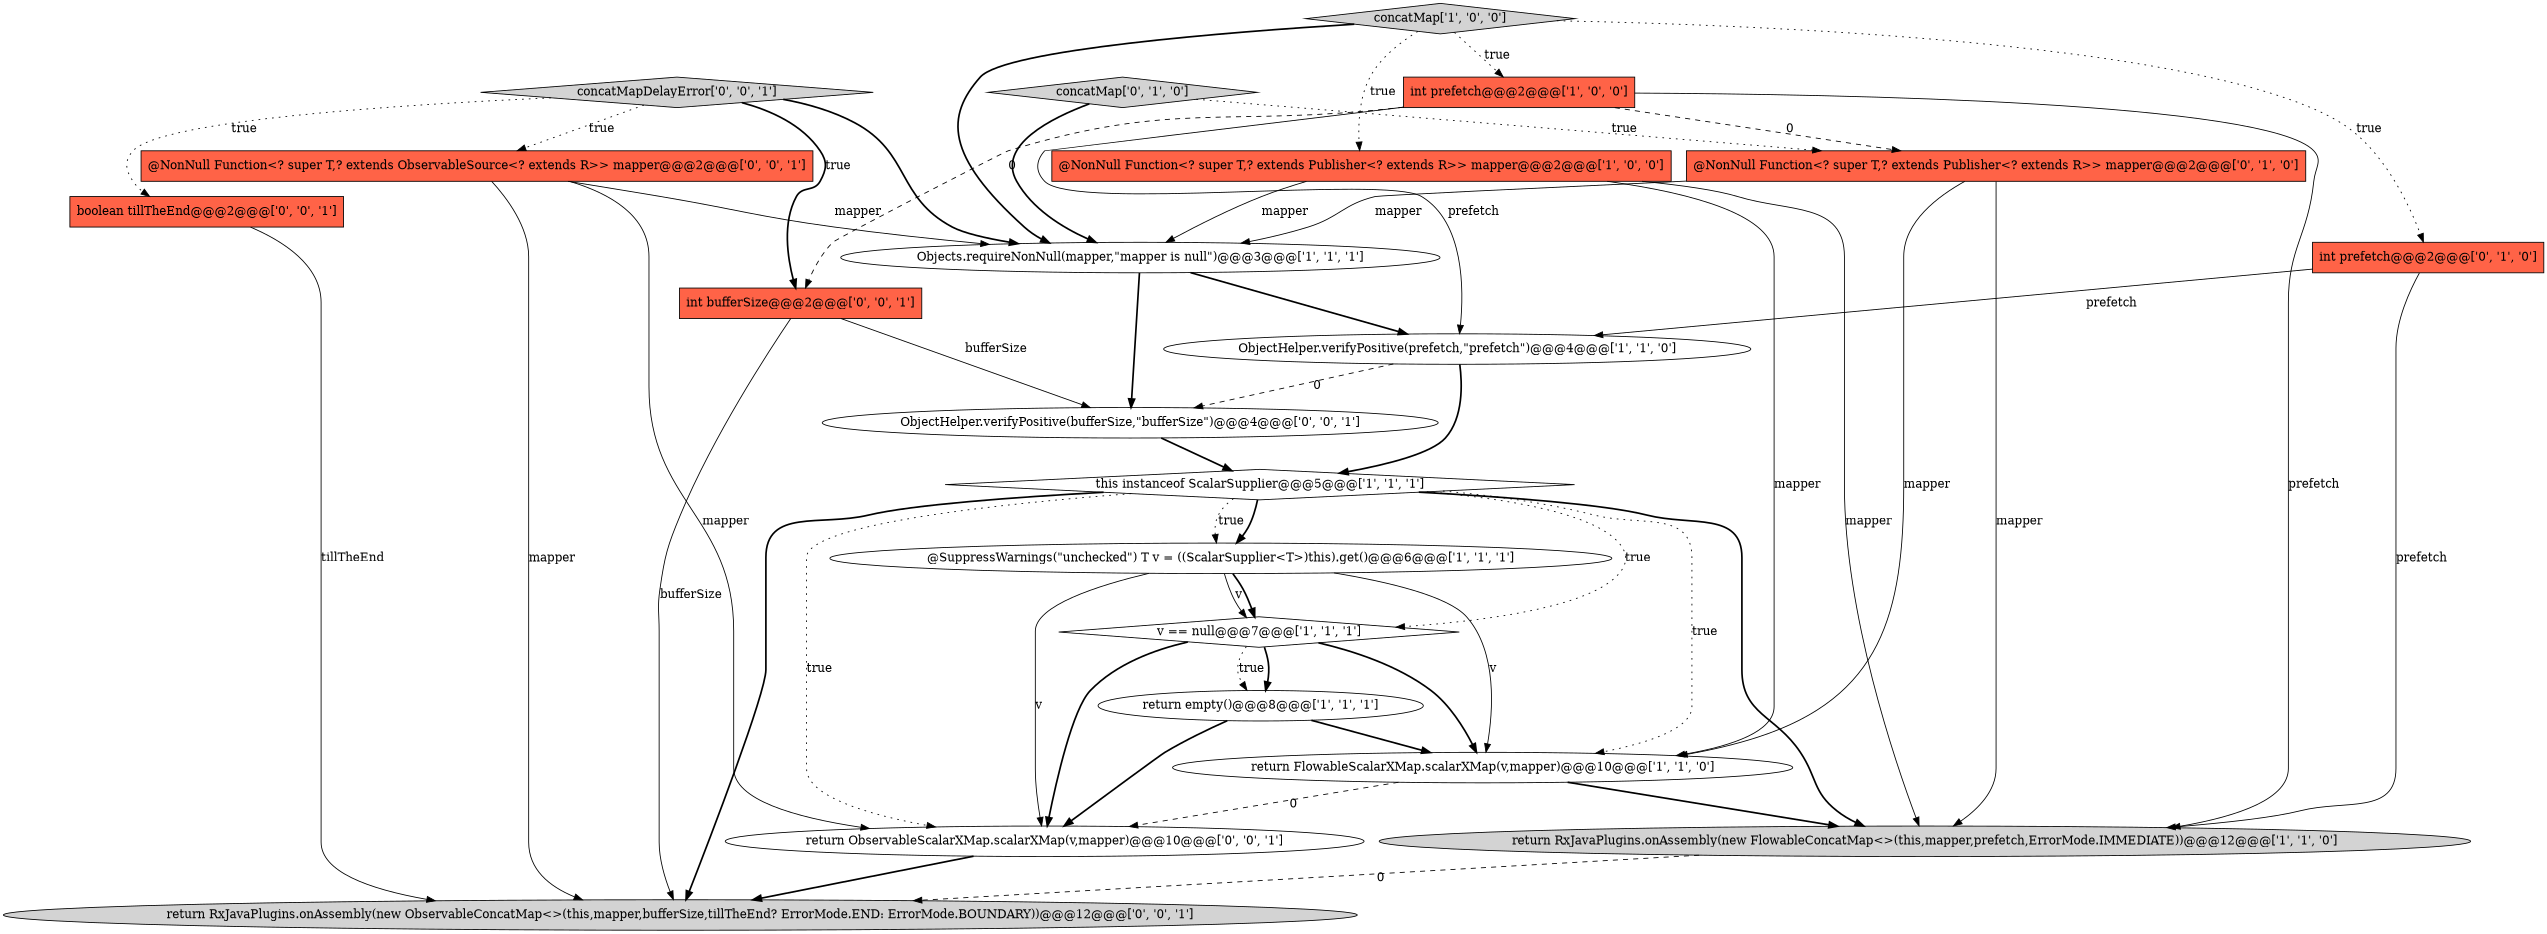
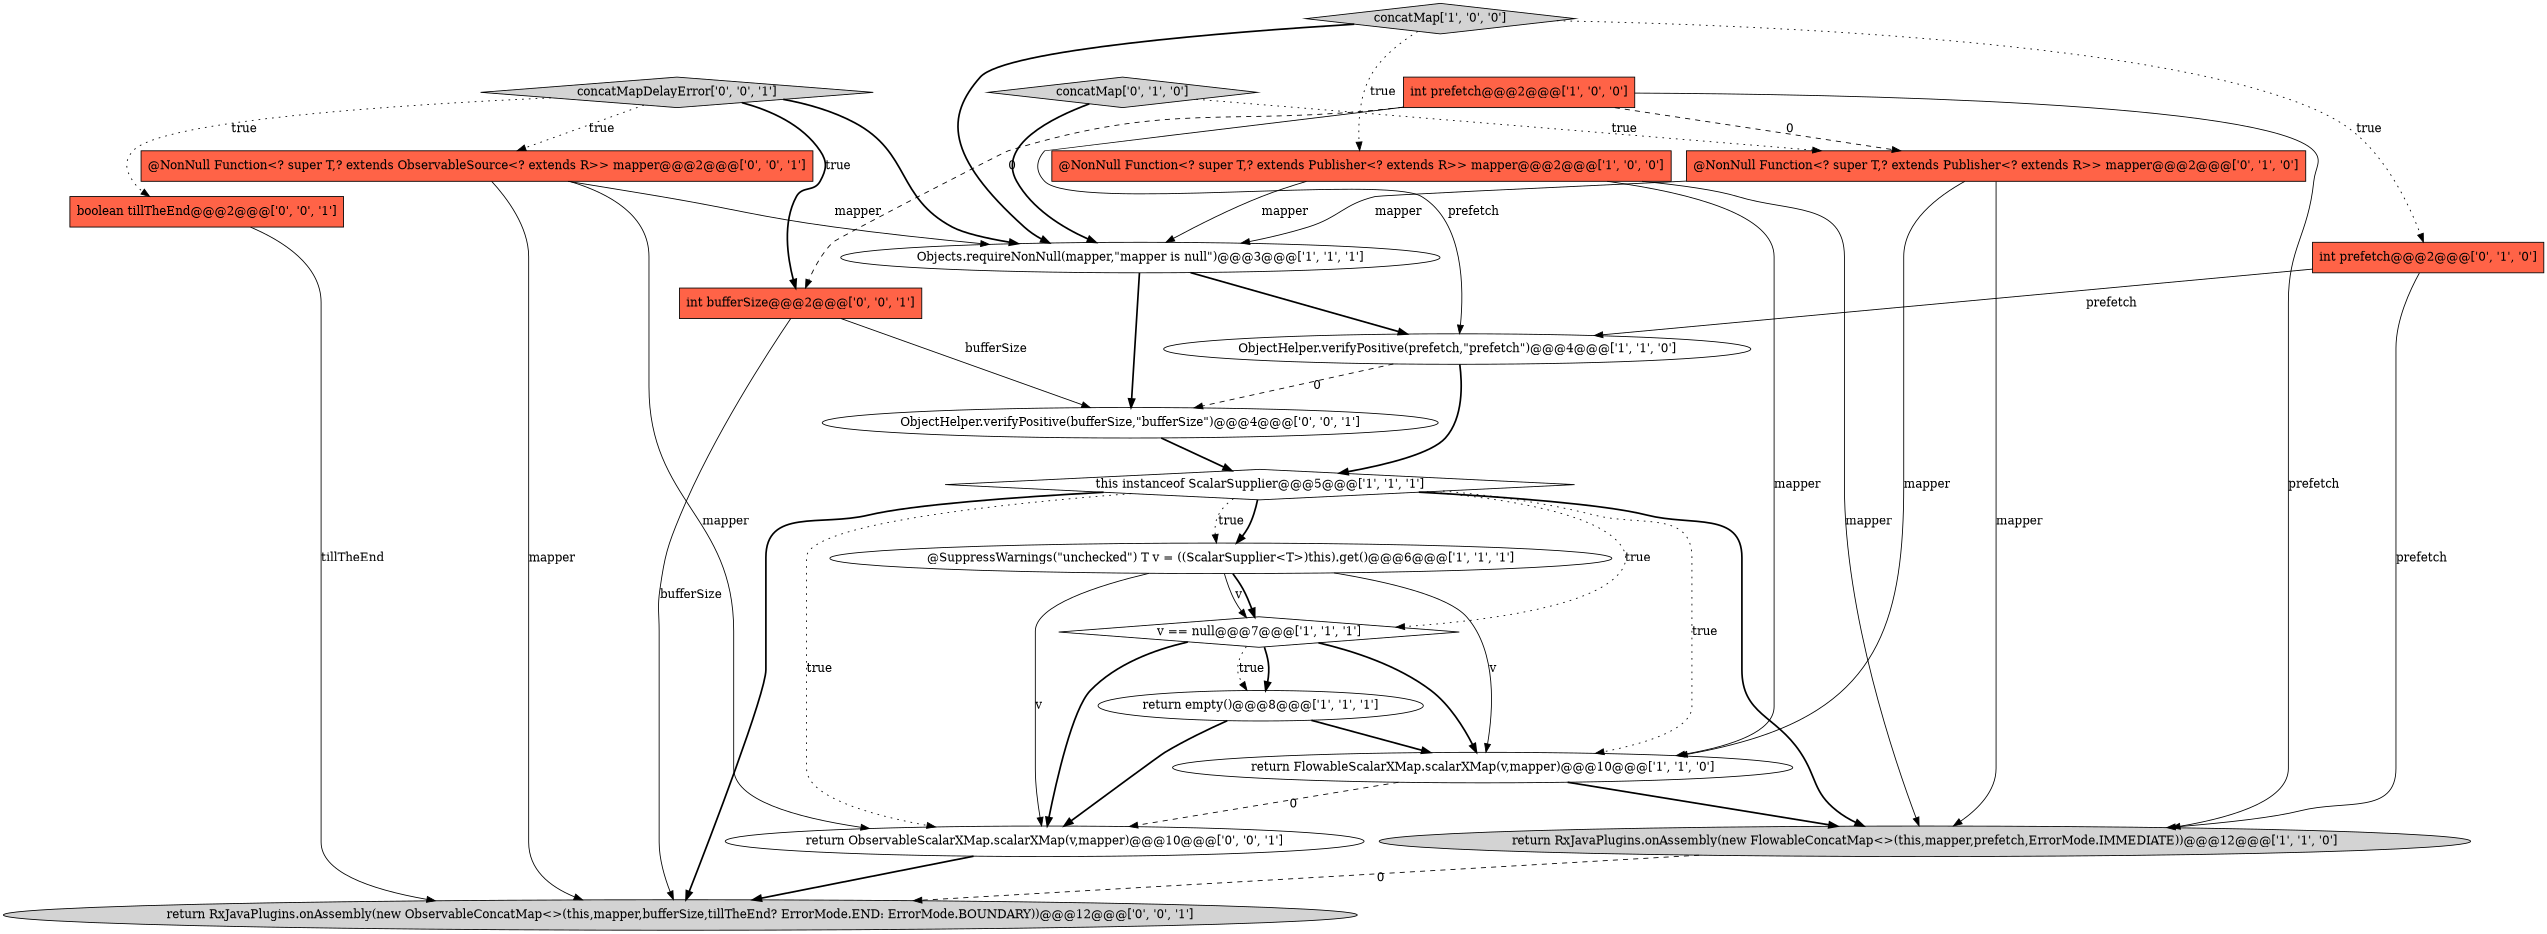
(1476, 52) -> none
